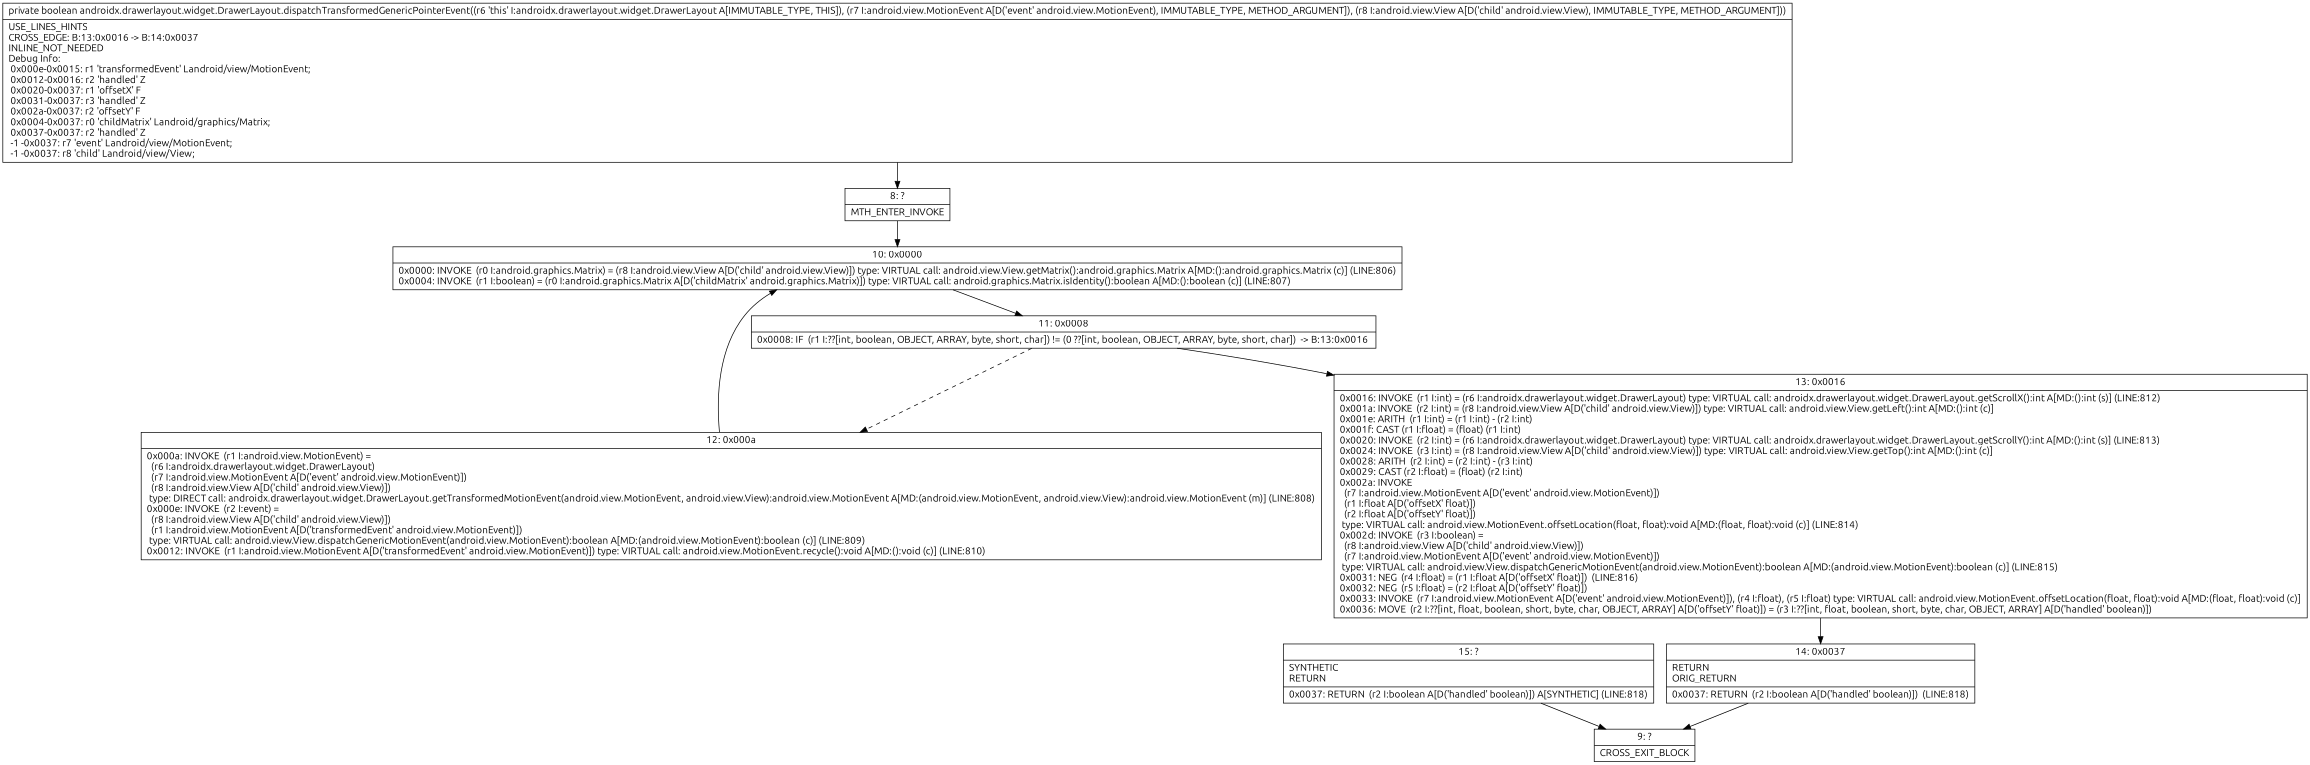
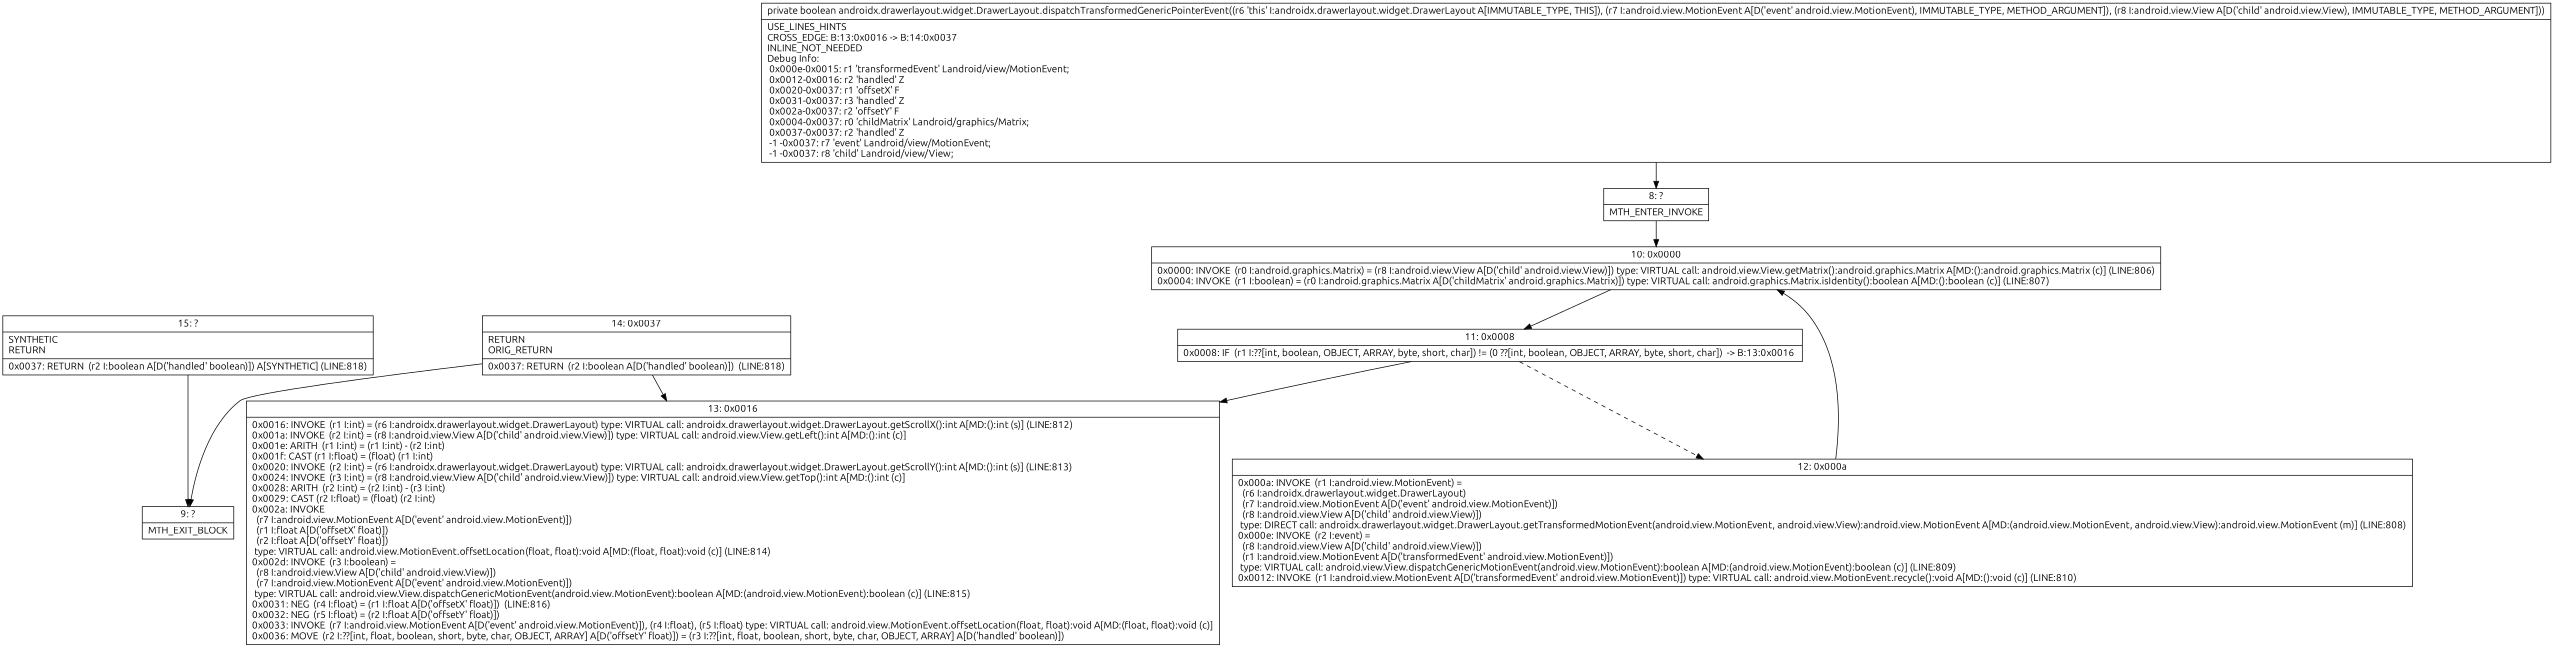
(1821, 627) -> (658, 385)
(1645, 753) -> (188, 531)
